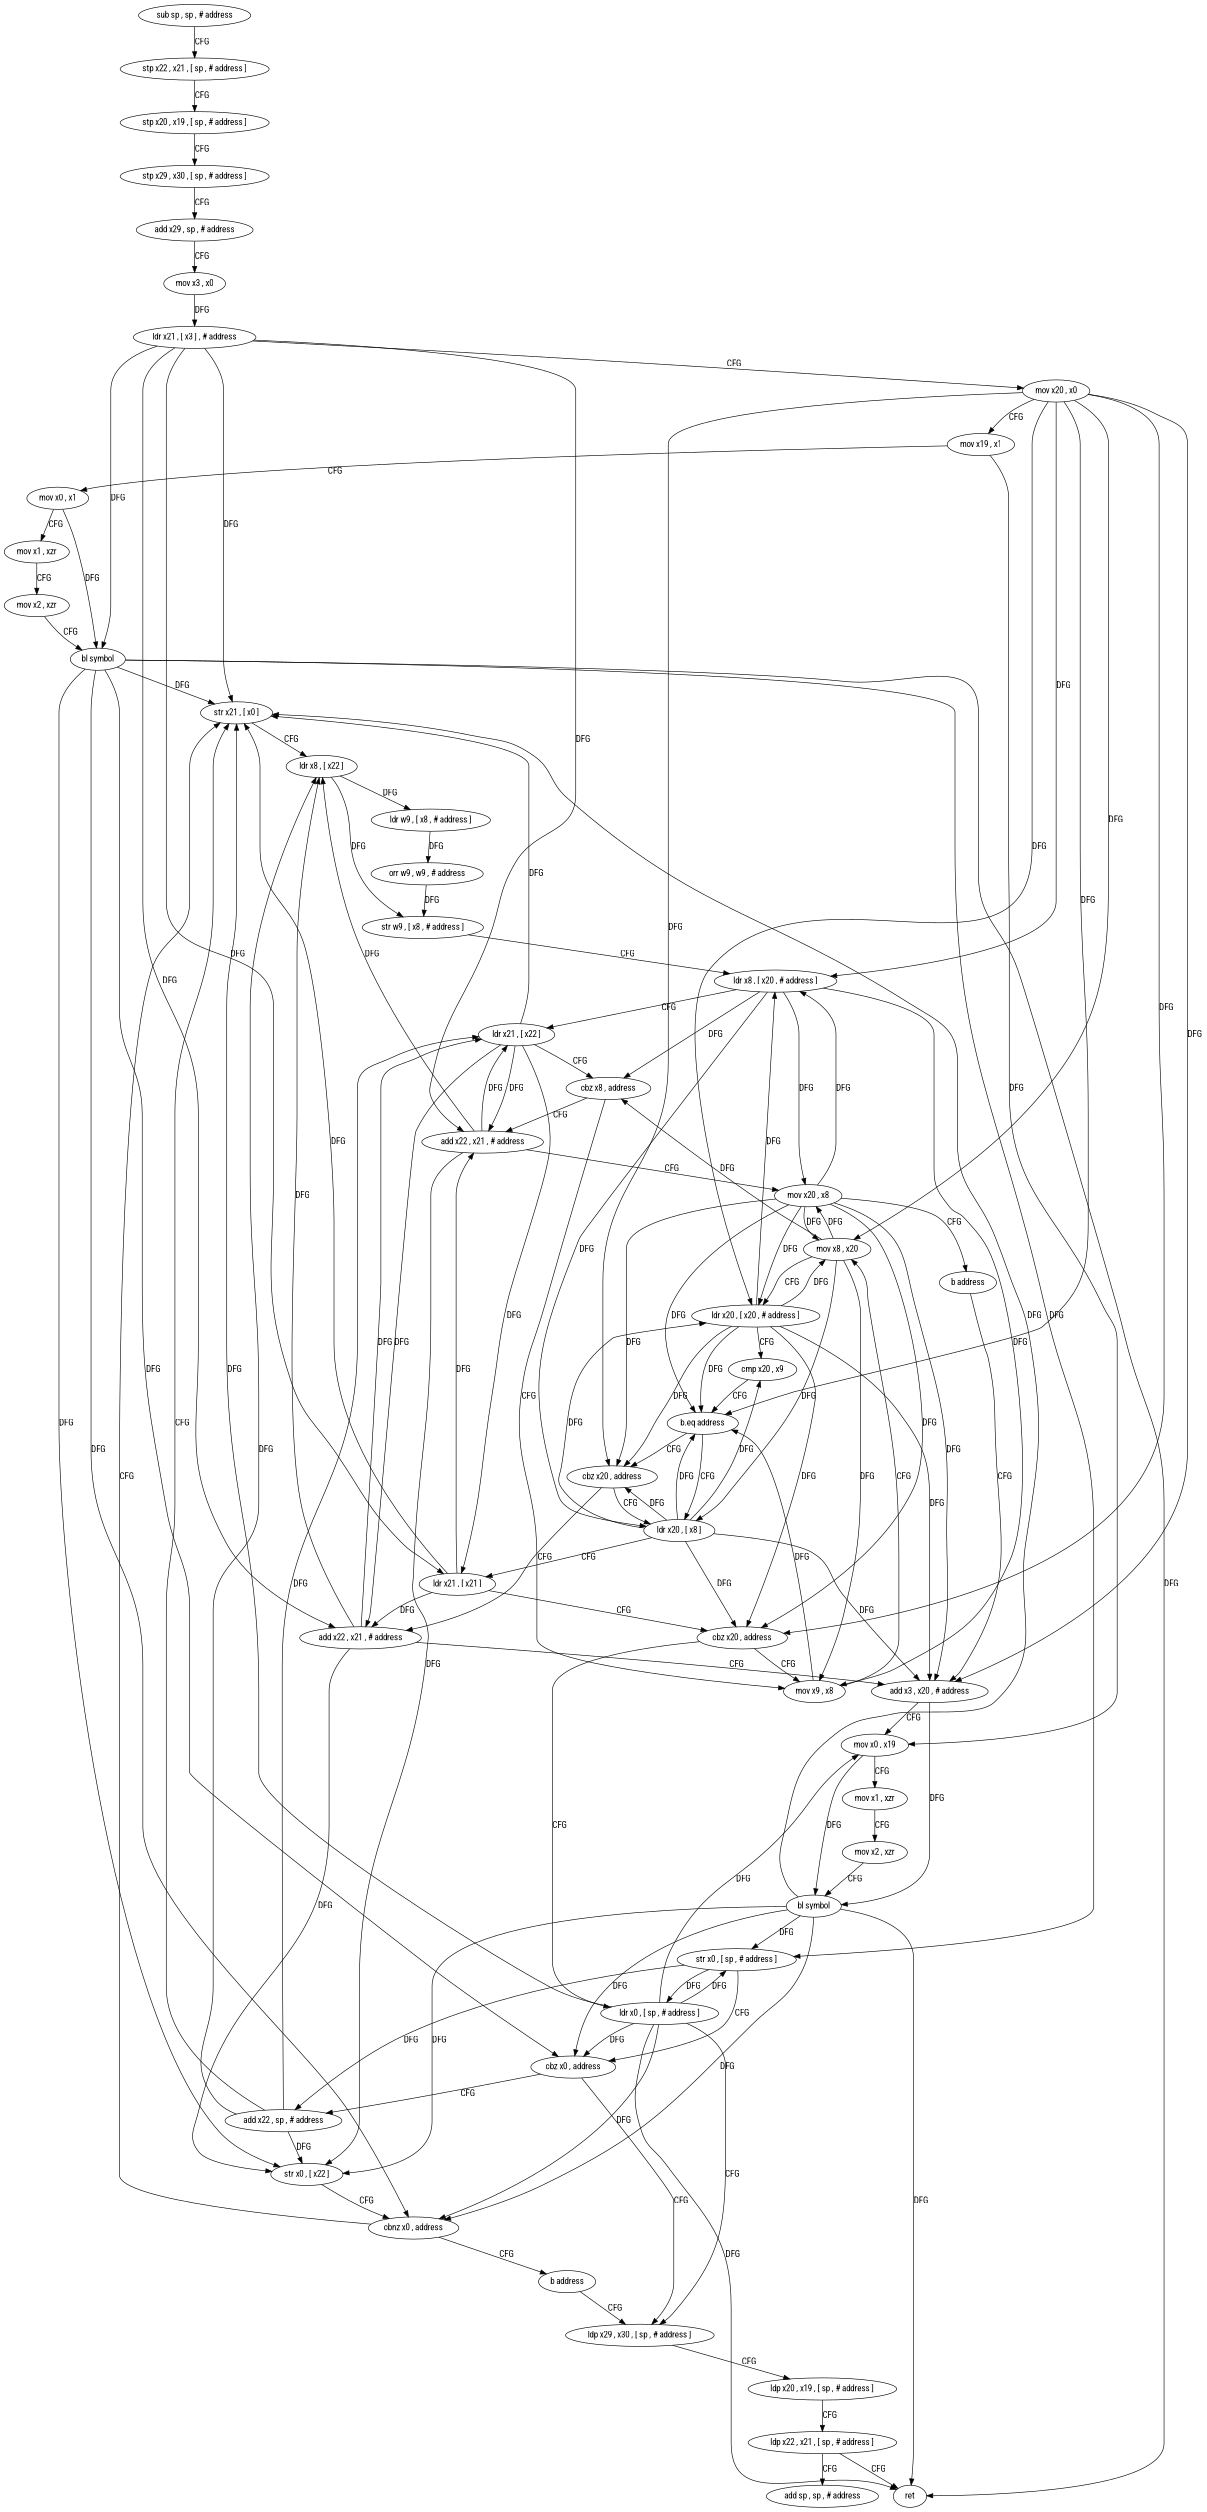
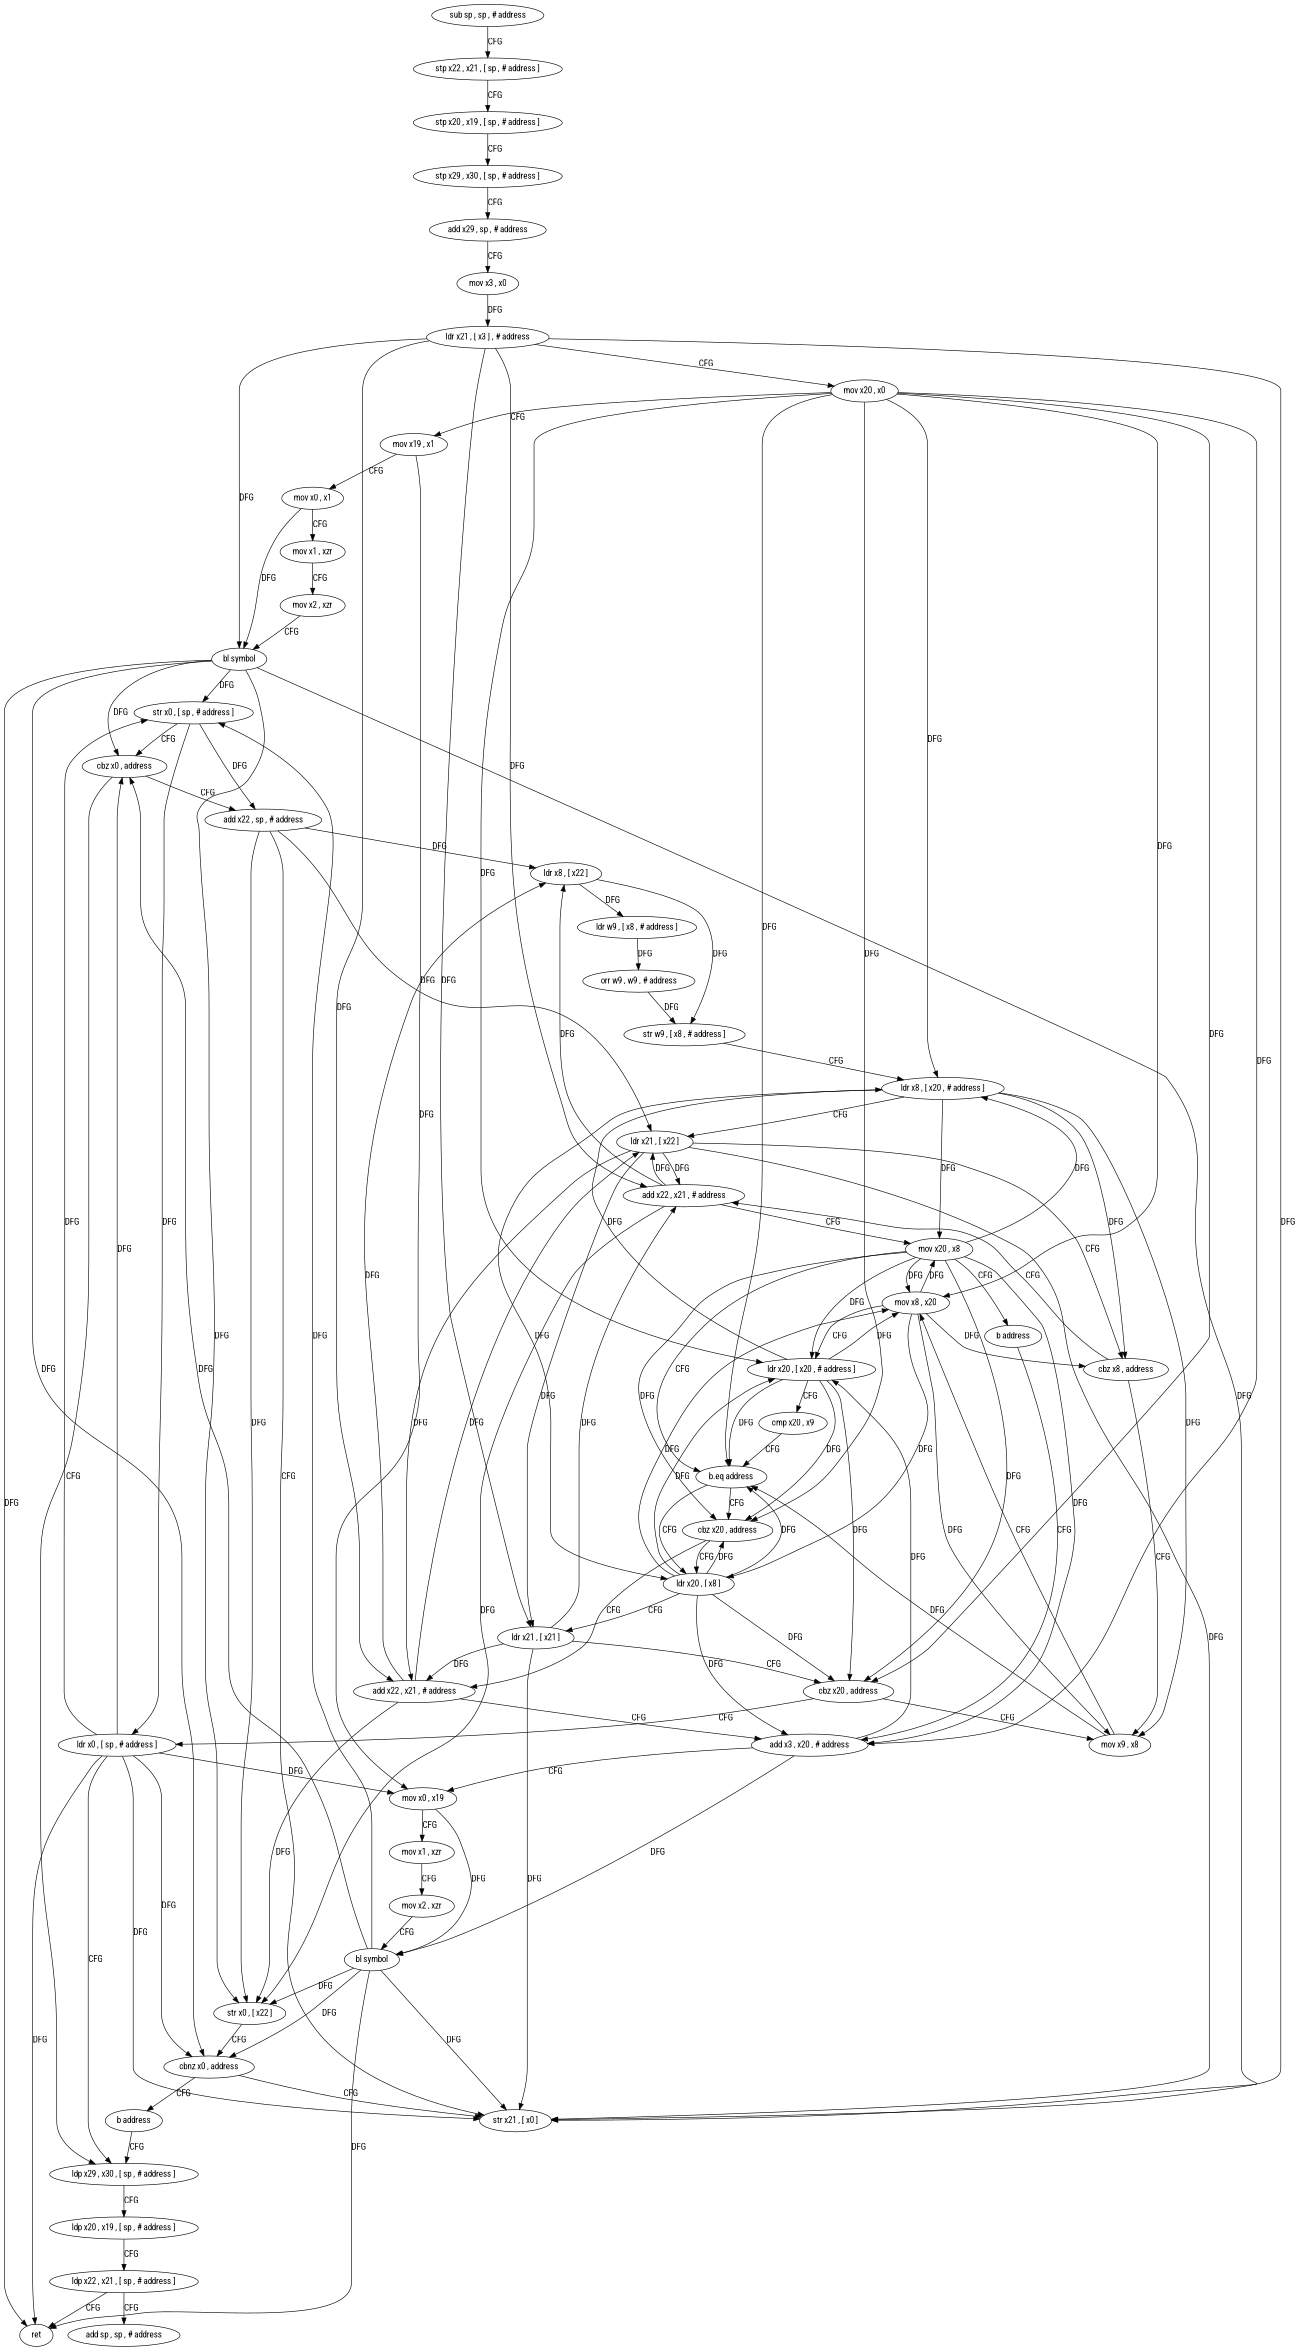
(277, 738) -> none
(679, 1316) -> (683, 1370)
(734, 1459) -> (696, 1395)
(927, 1465) -> (911, 1563)
